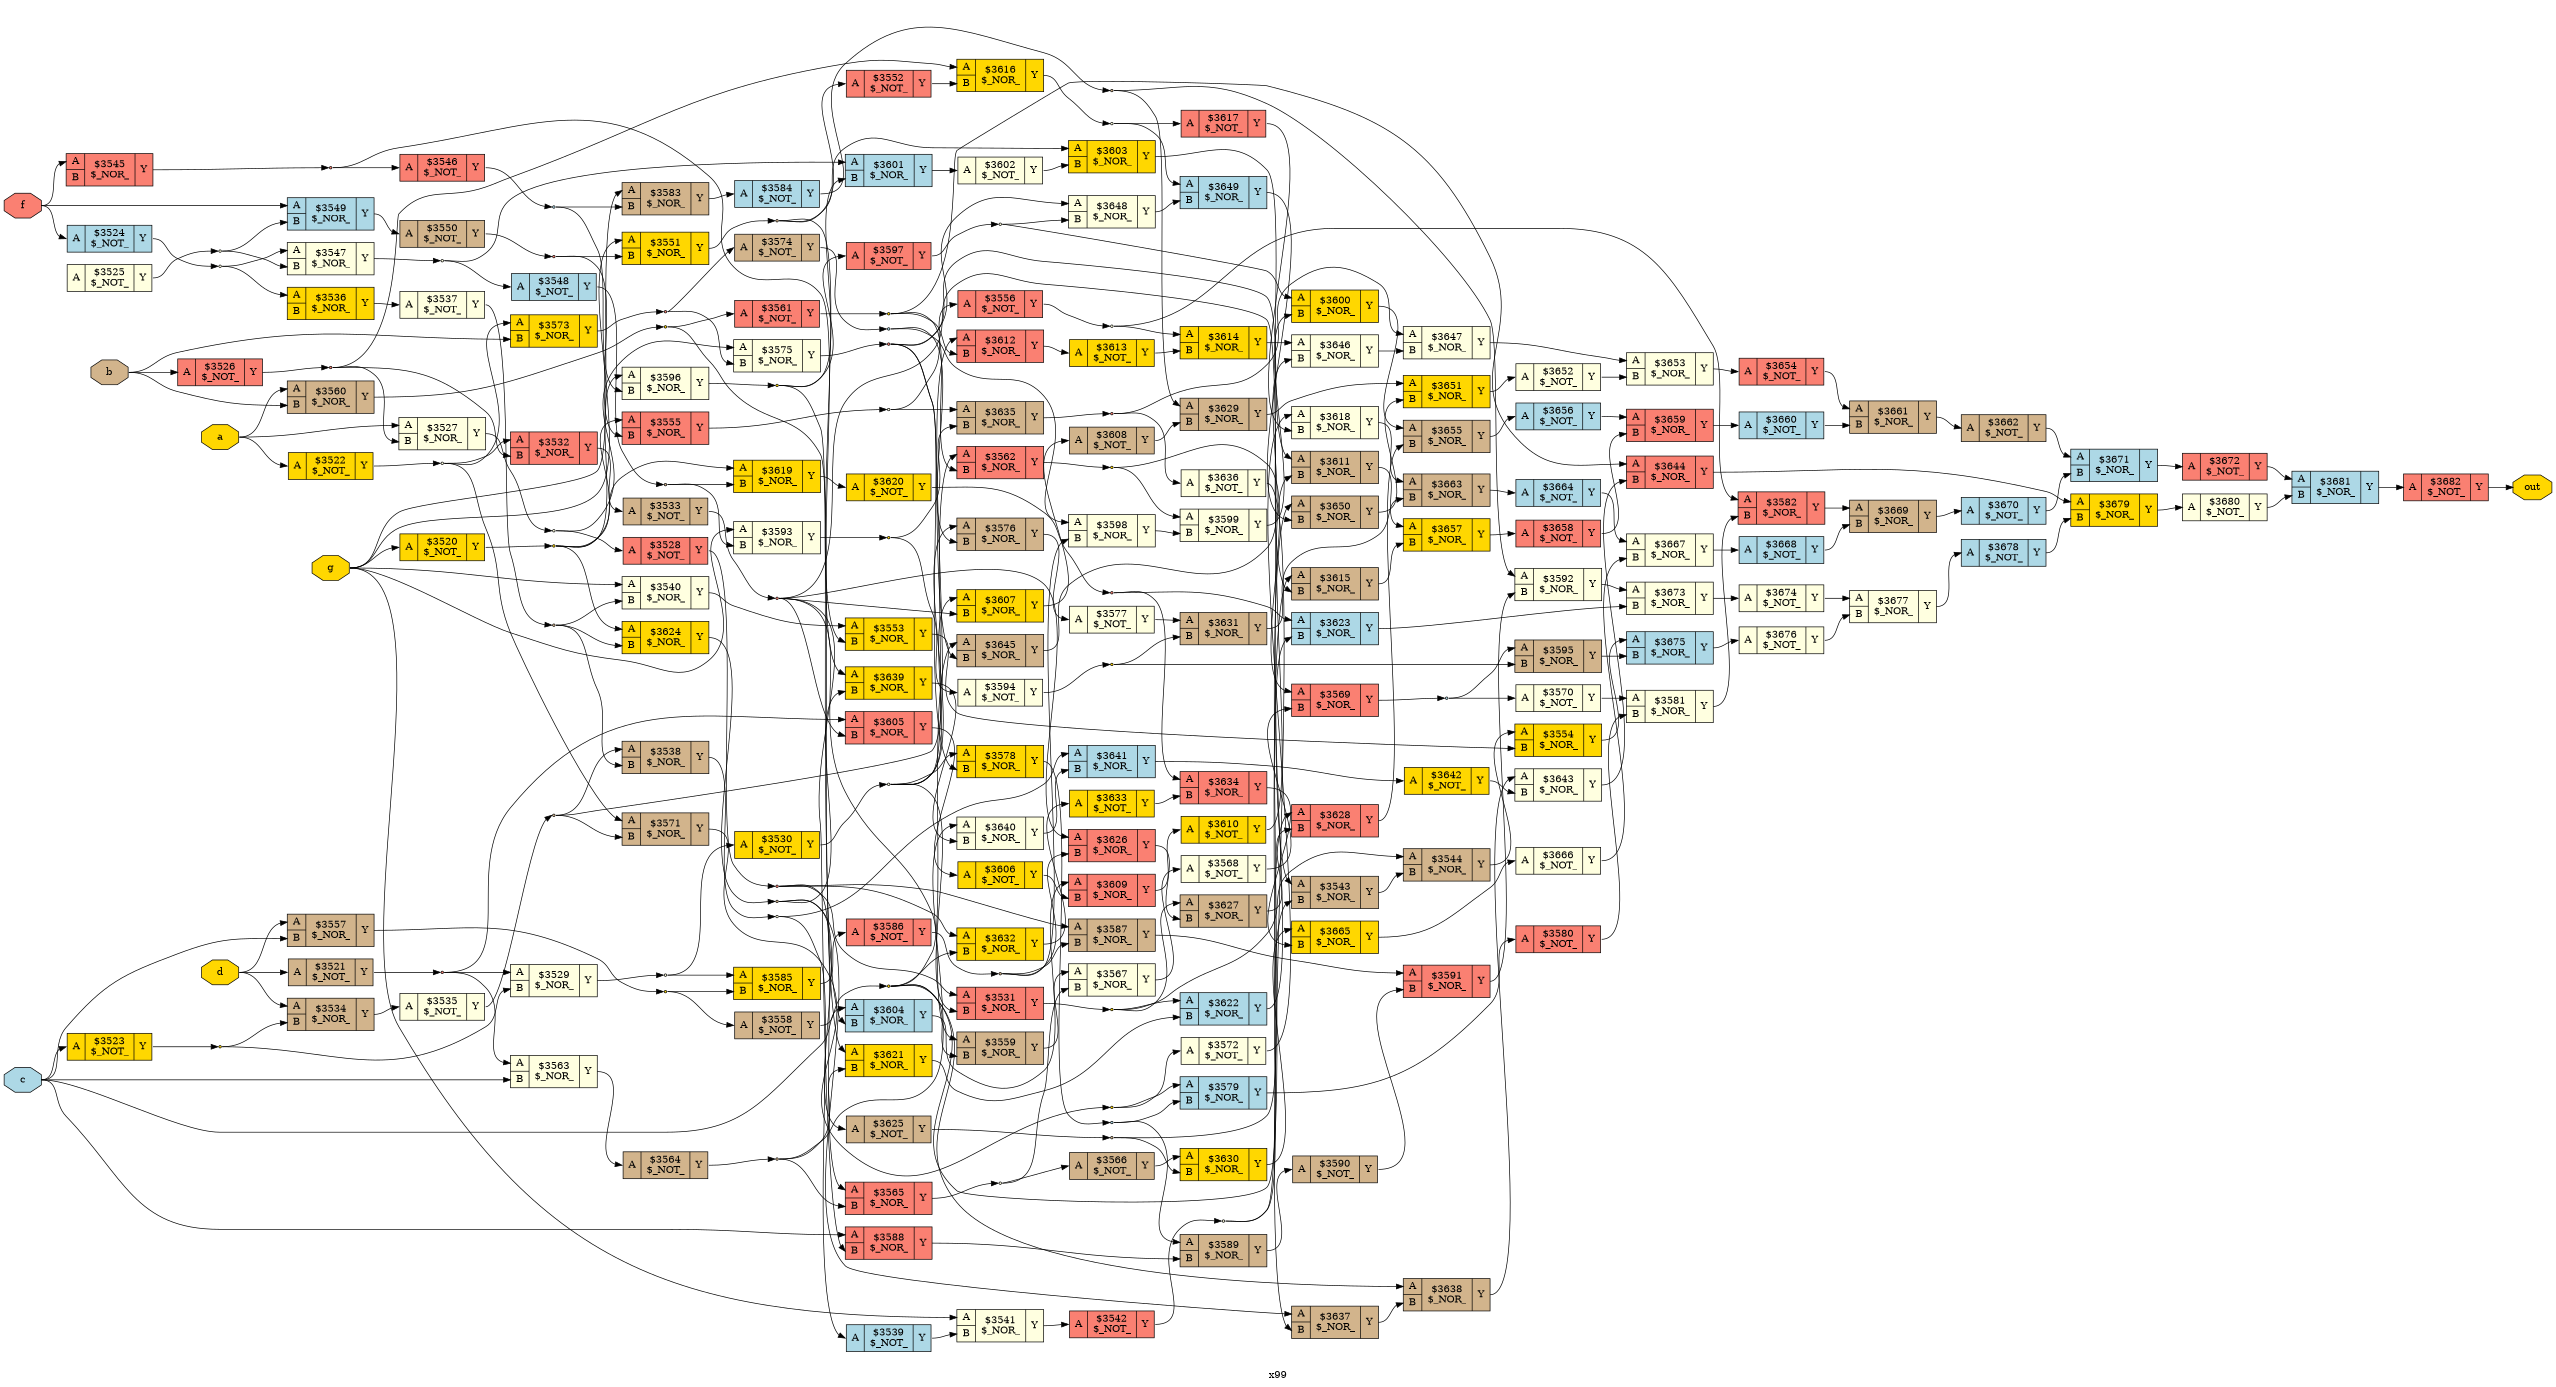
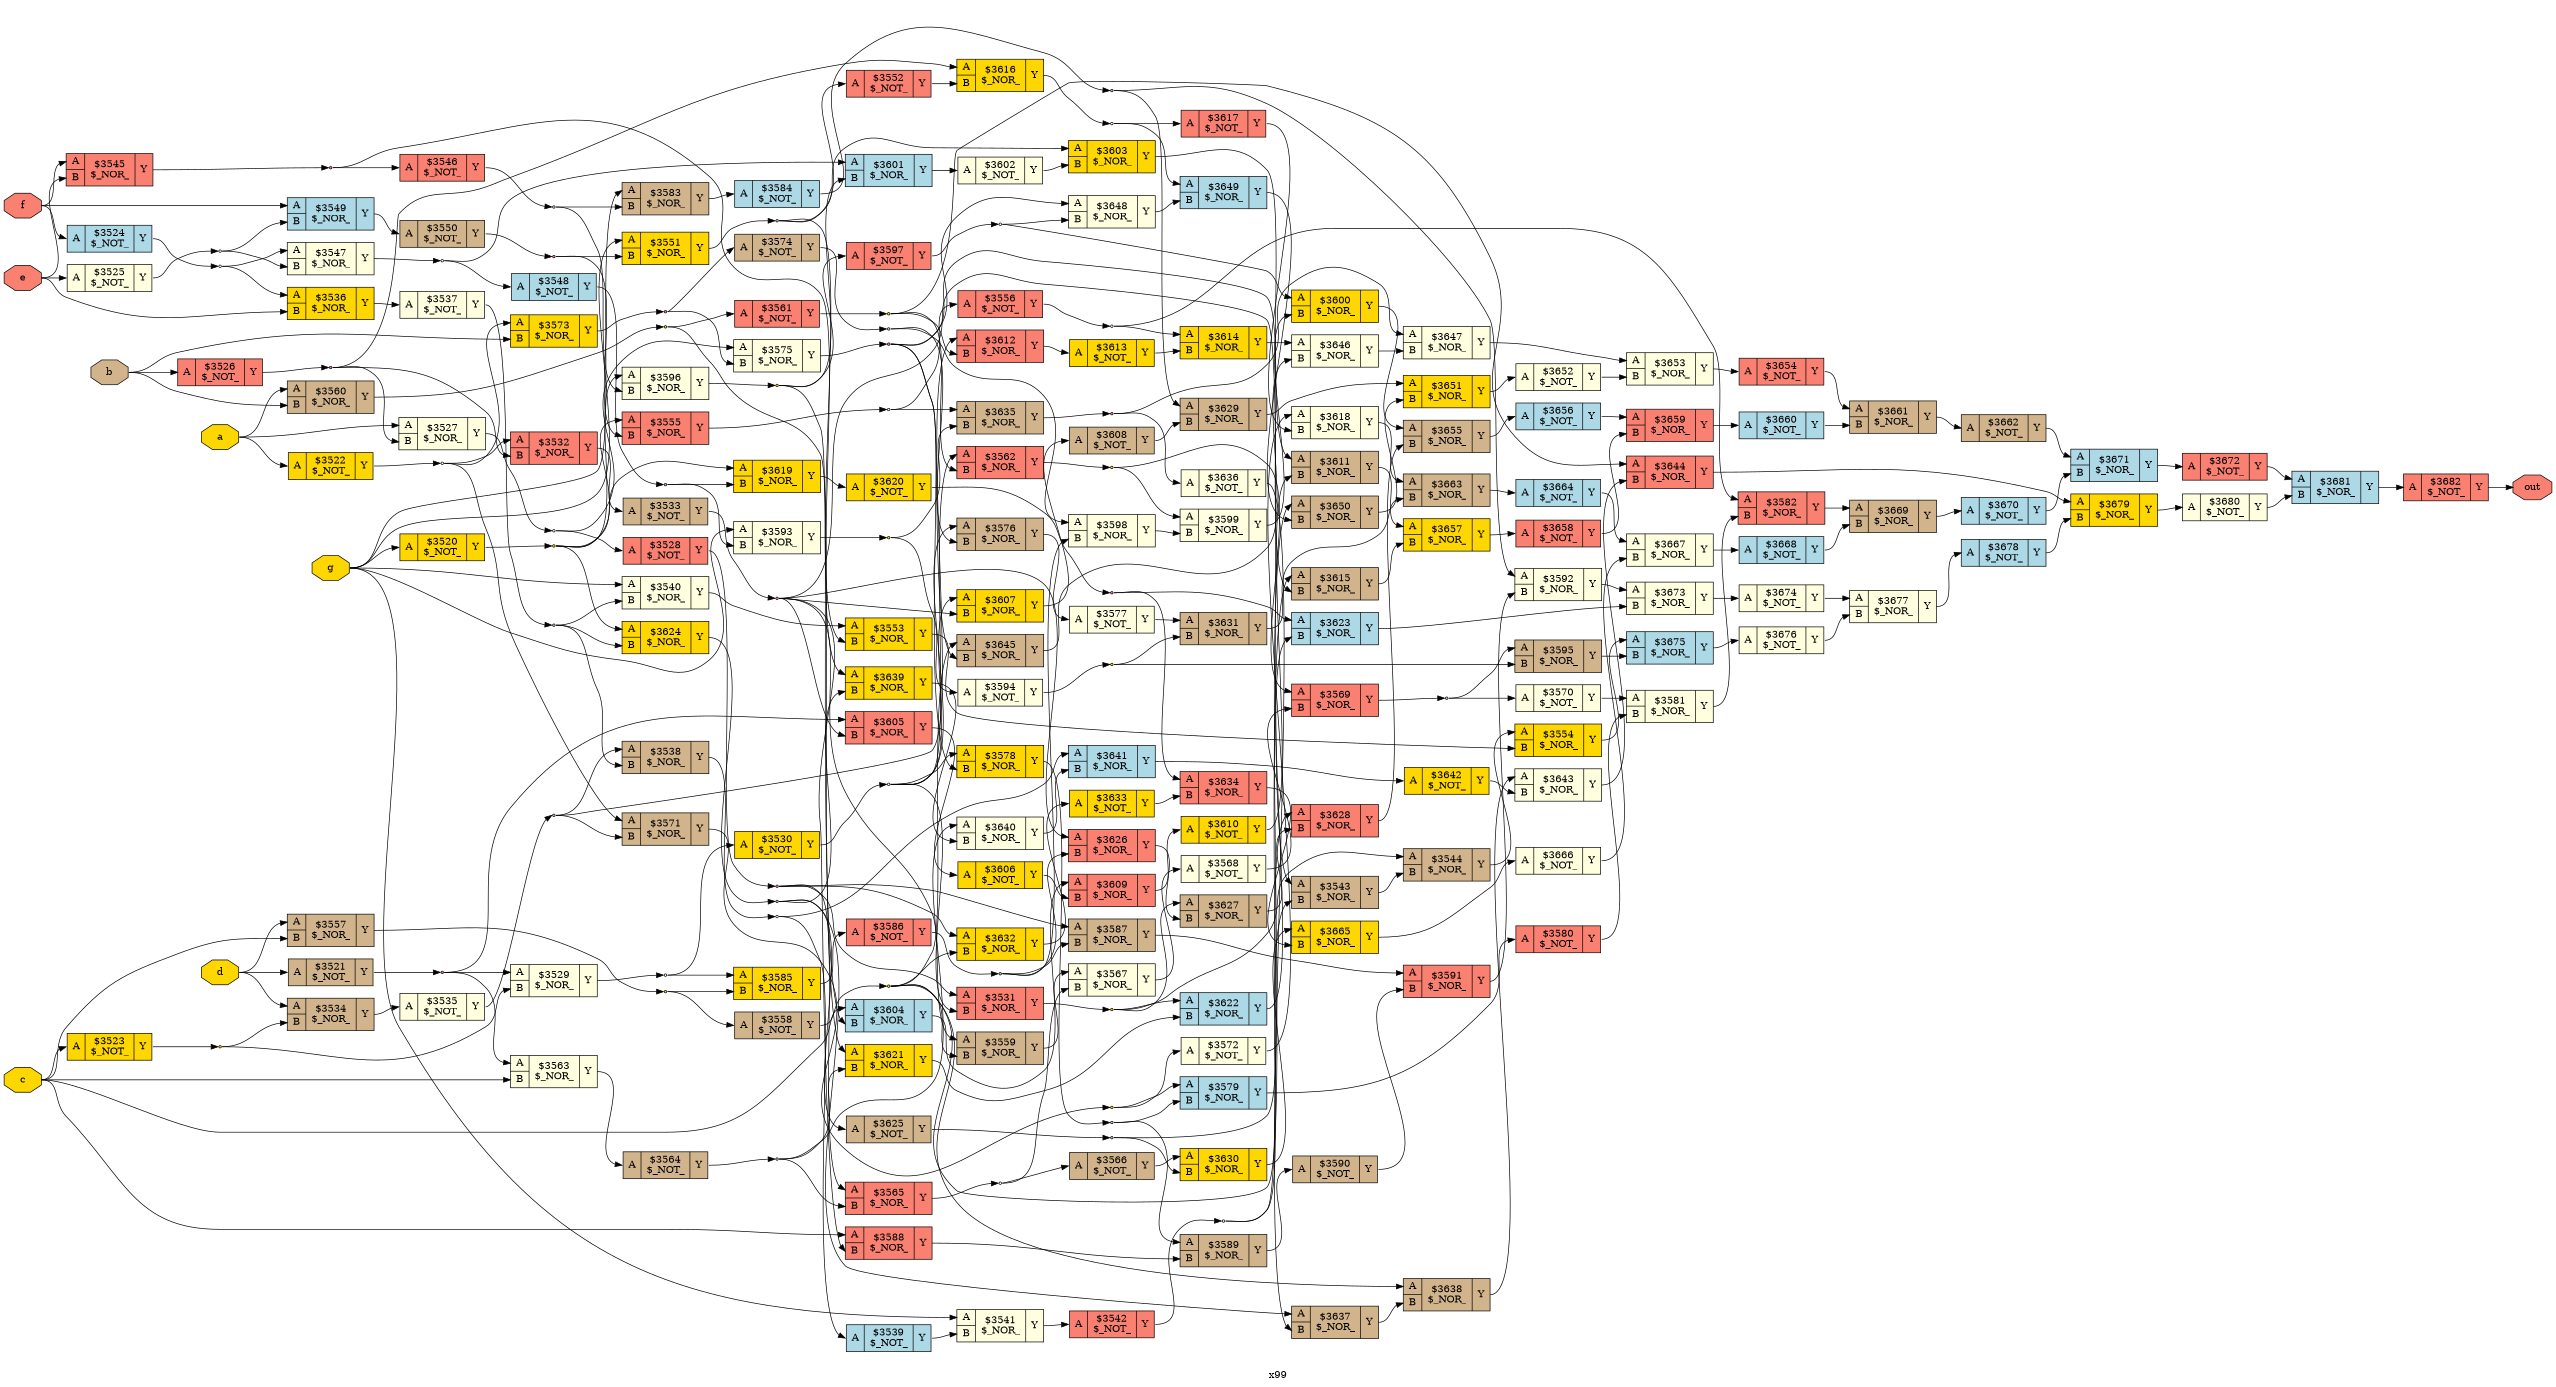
none -> (23, 278)
(2532, 487) -> (2532, 487)
(23, 1080) -> (23, 1080)
